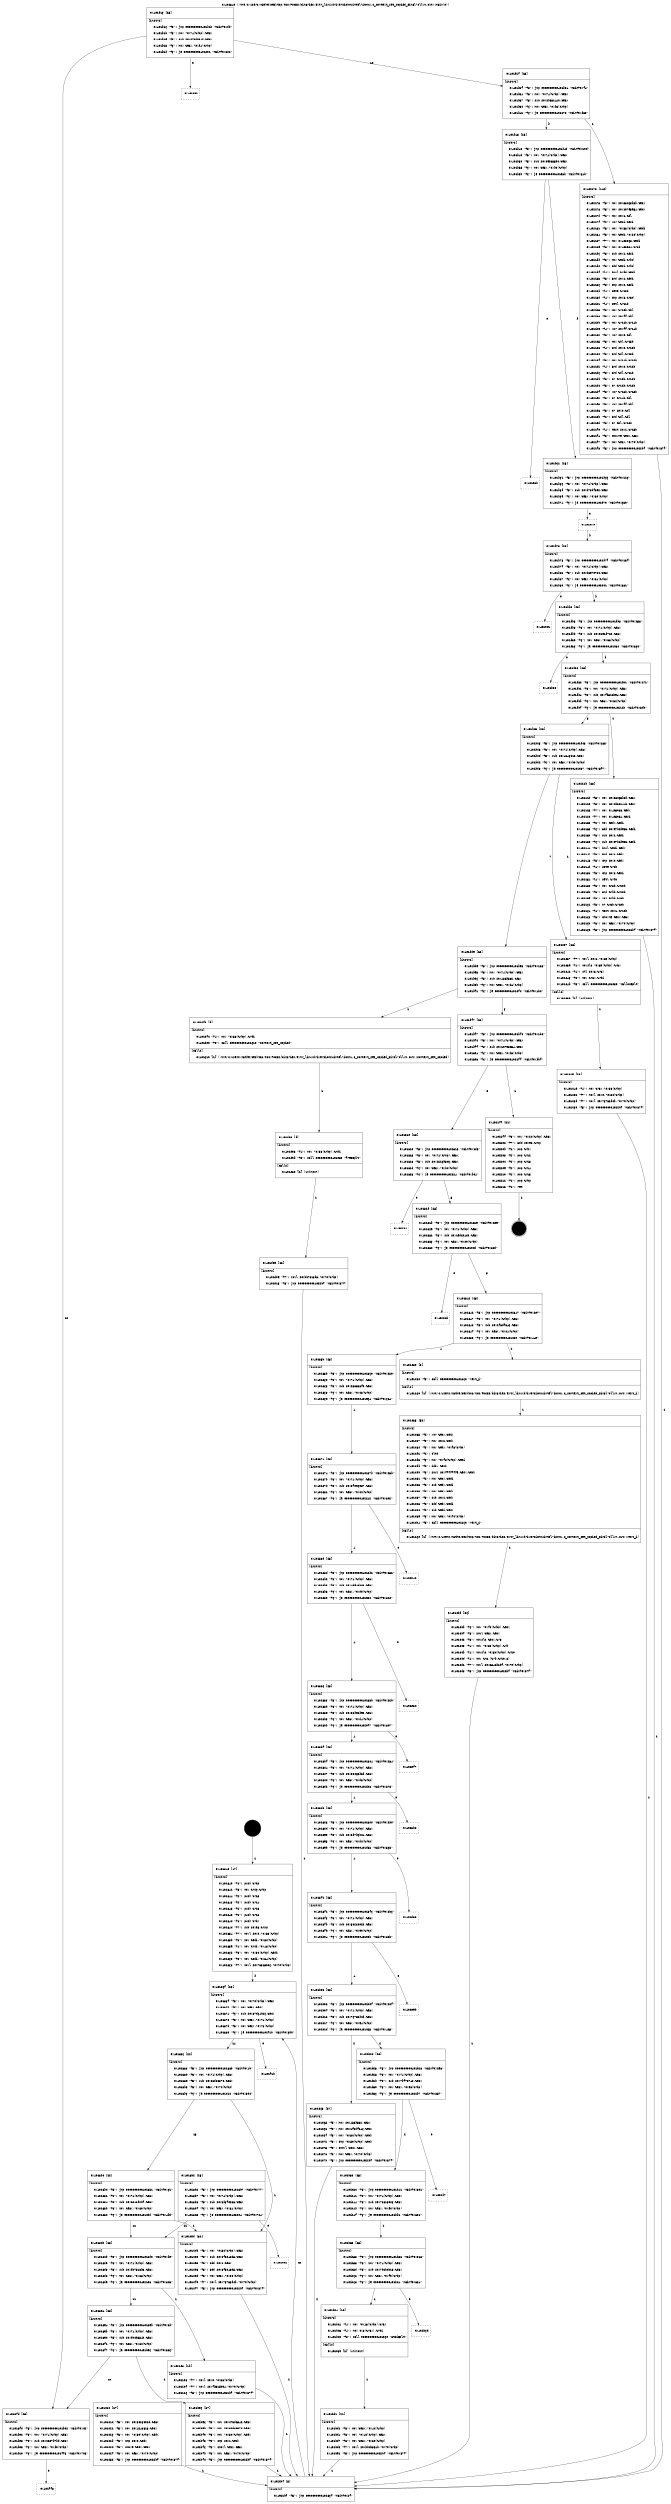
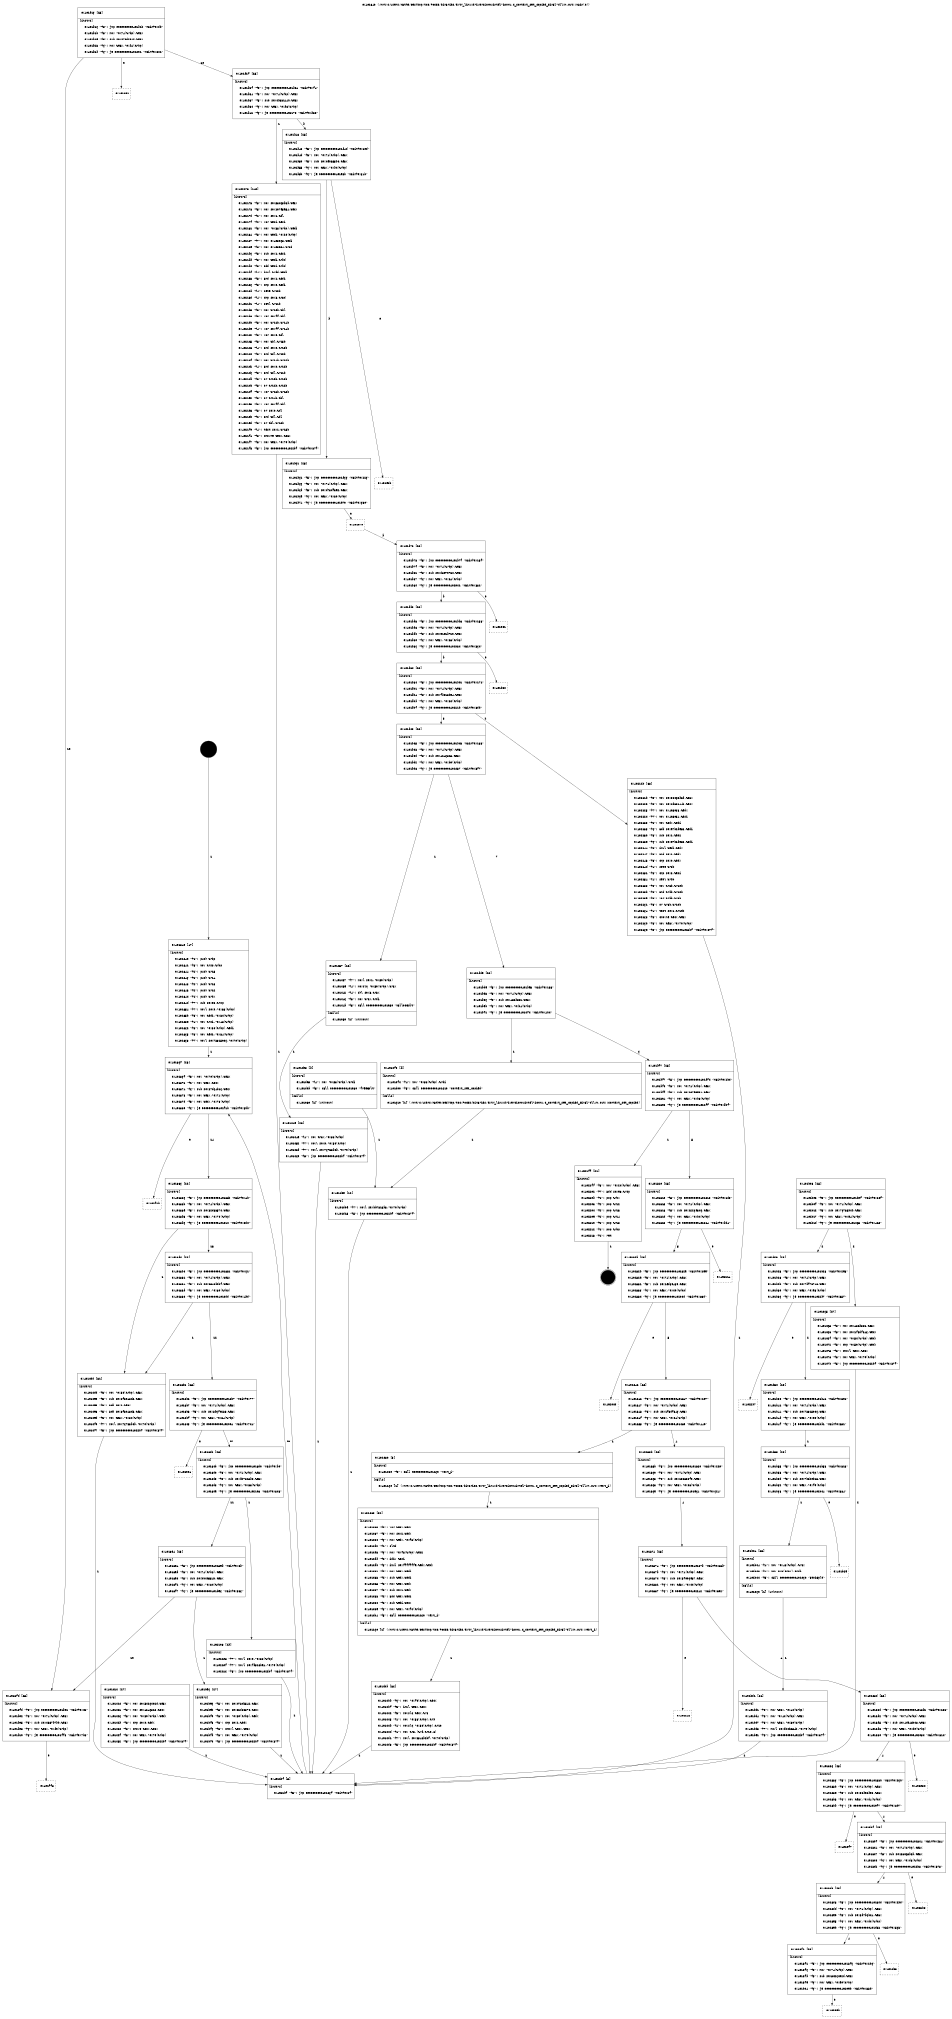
(319, 1097) -> (438, 1148)
(352, 1963) -> none
(254, 1976) -> (210, 1052)
(131, 2228) -> (211, 1340)
